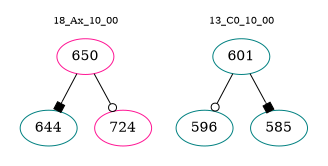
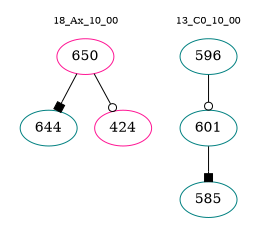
(225, 89) -> (209, 88)
(123, 128) -> (123, 128)
